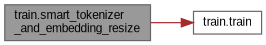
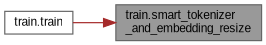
(166, 23) -> (88, 23)
